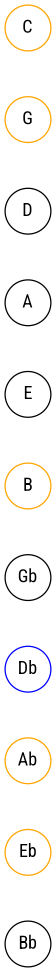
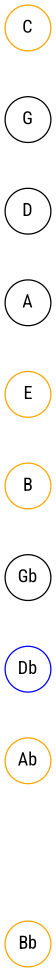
(28, 120) -> (28, 120)
(28, 394) -> (28, 394)
(28, 852) -> none
(28, 944) -> (28, 944)
